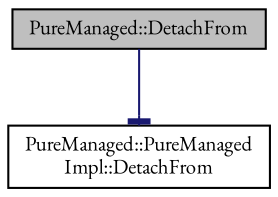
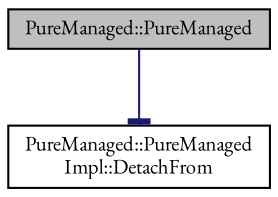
(139, 29) -> (139, 29)
